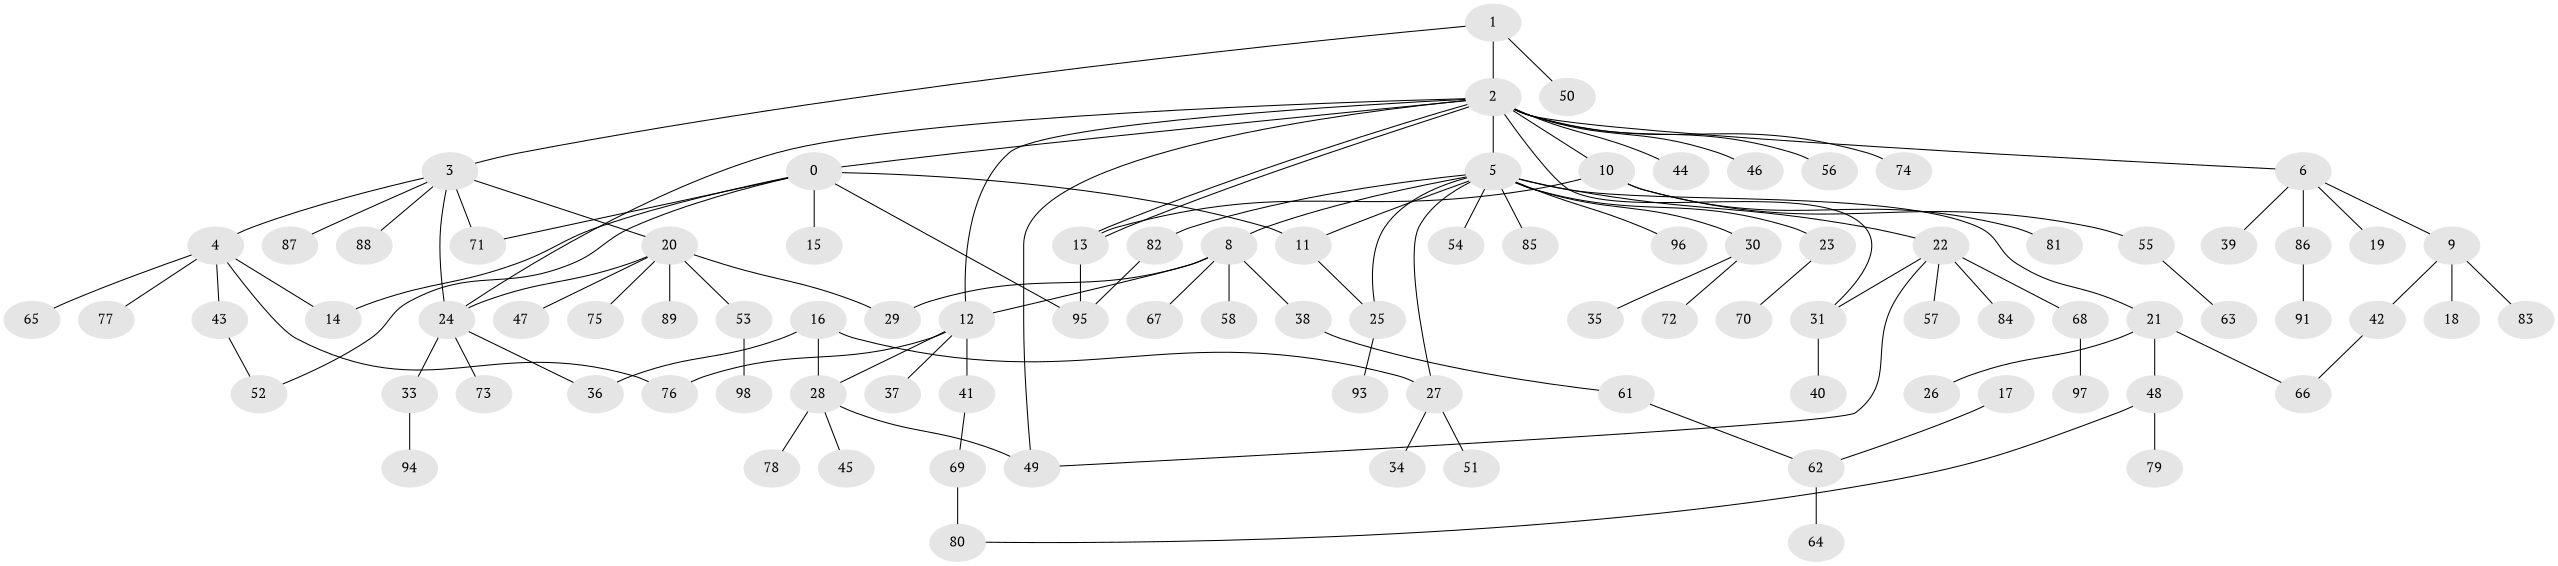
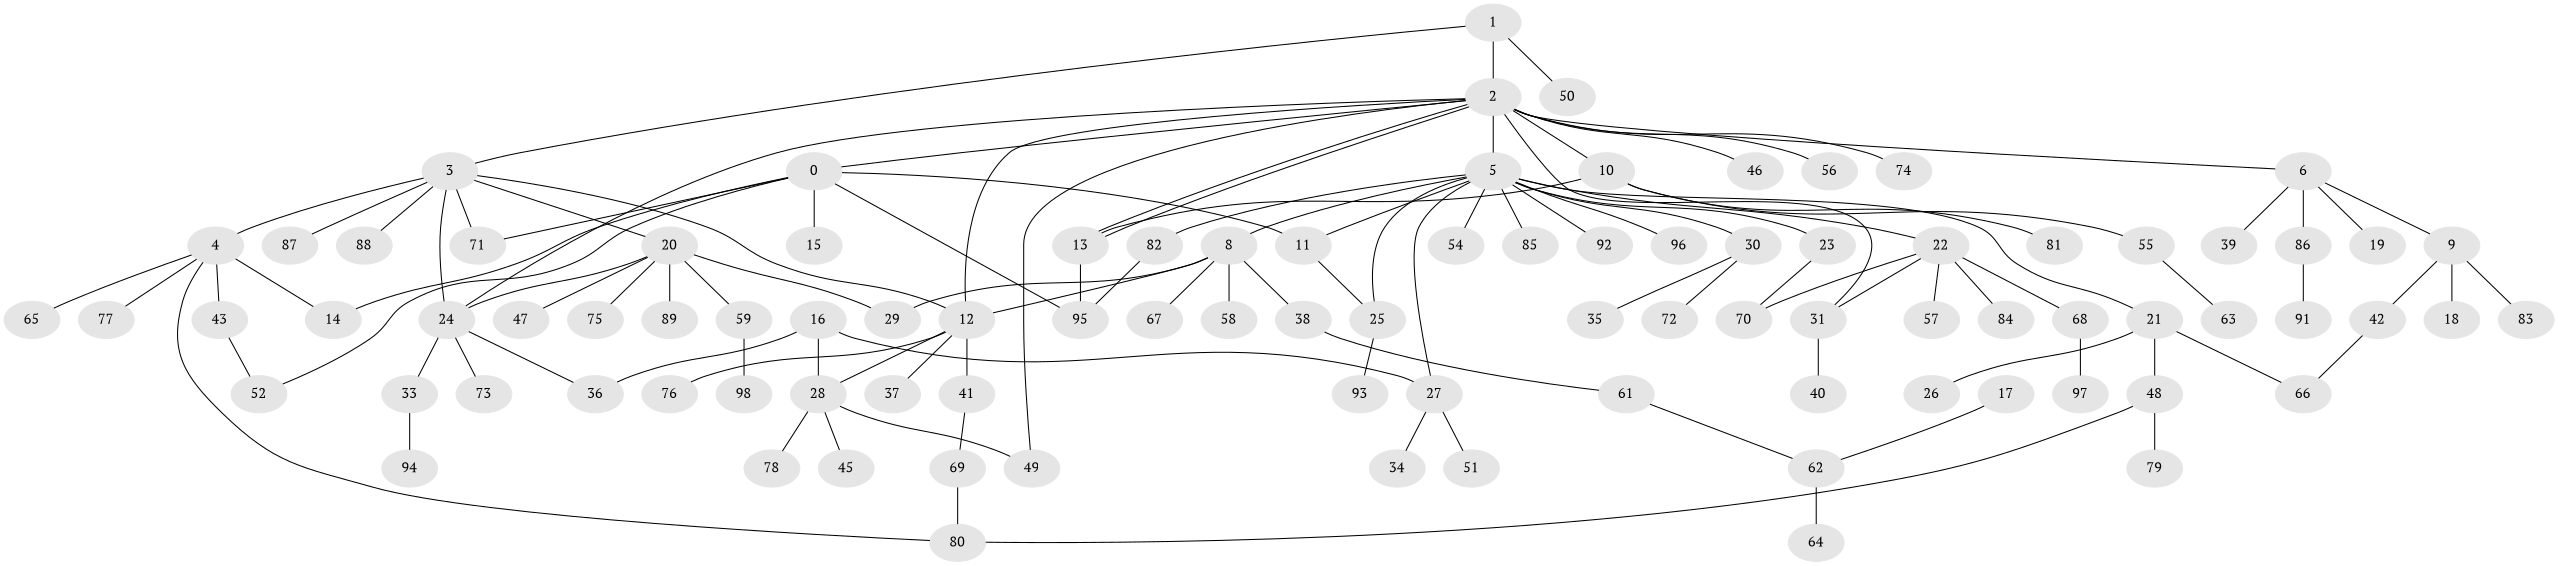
(1681, 171) -> none
none -> (715, 231)
none -> (1605, 246)
(744, 320) -> (744, 320)
(408, 369) -> (480, 506)
(1544, 439) -> (1840, 279)
